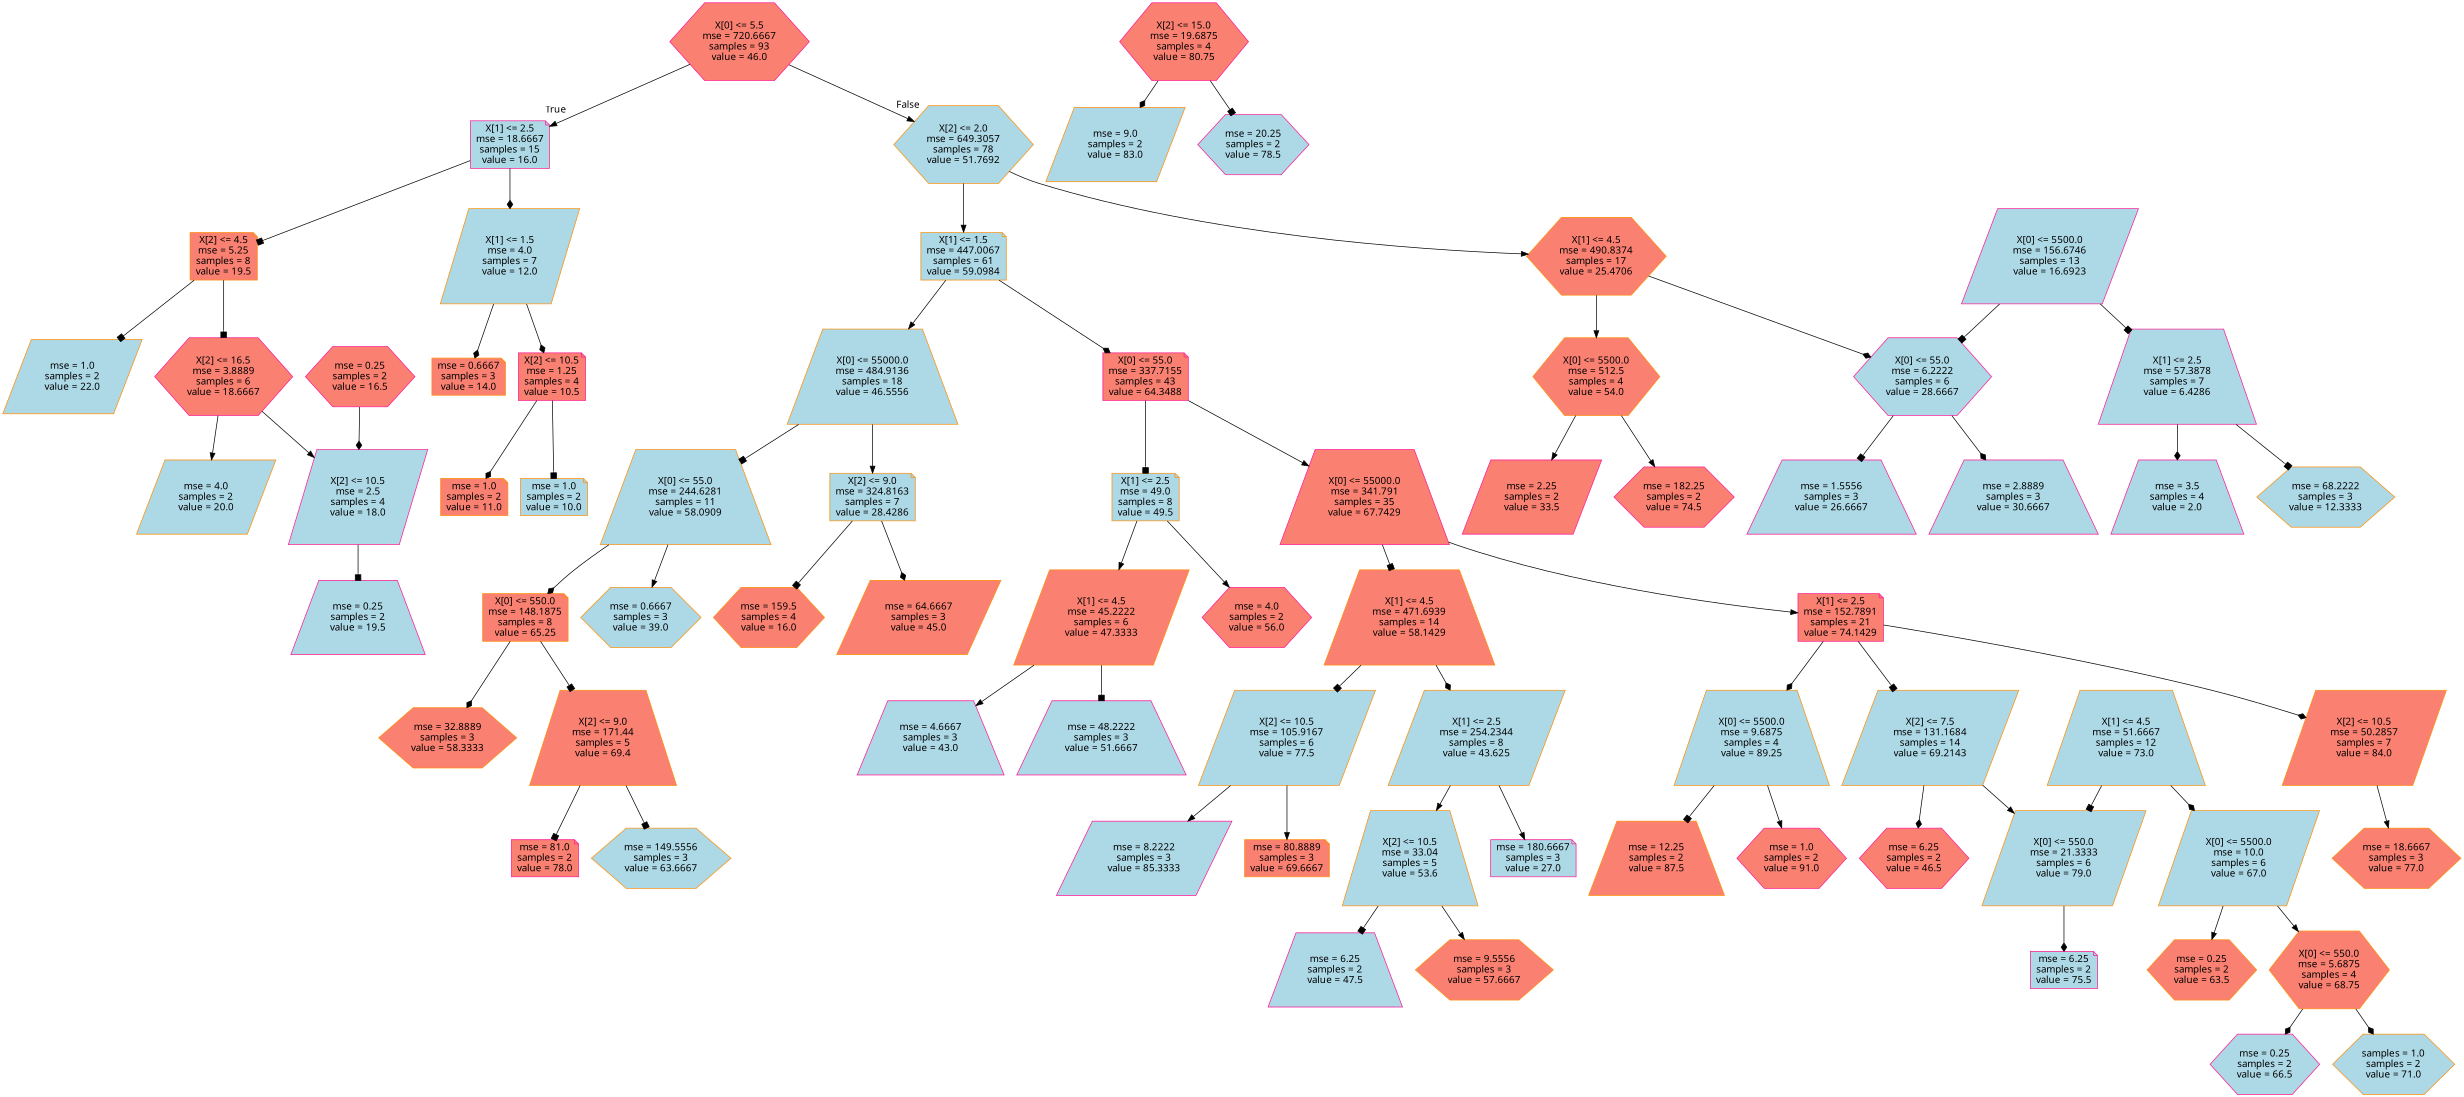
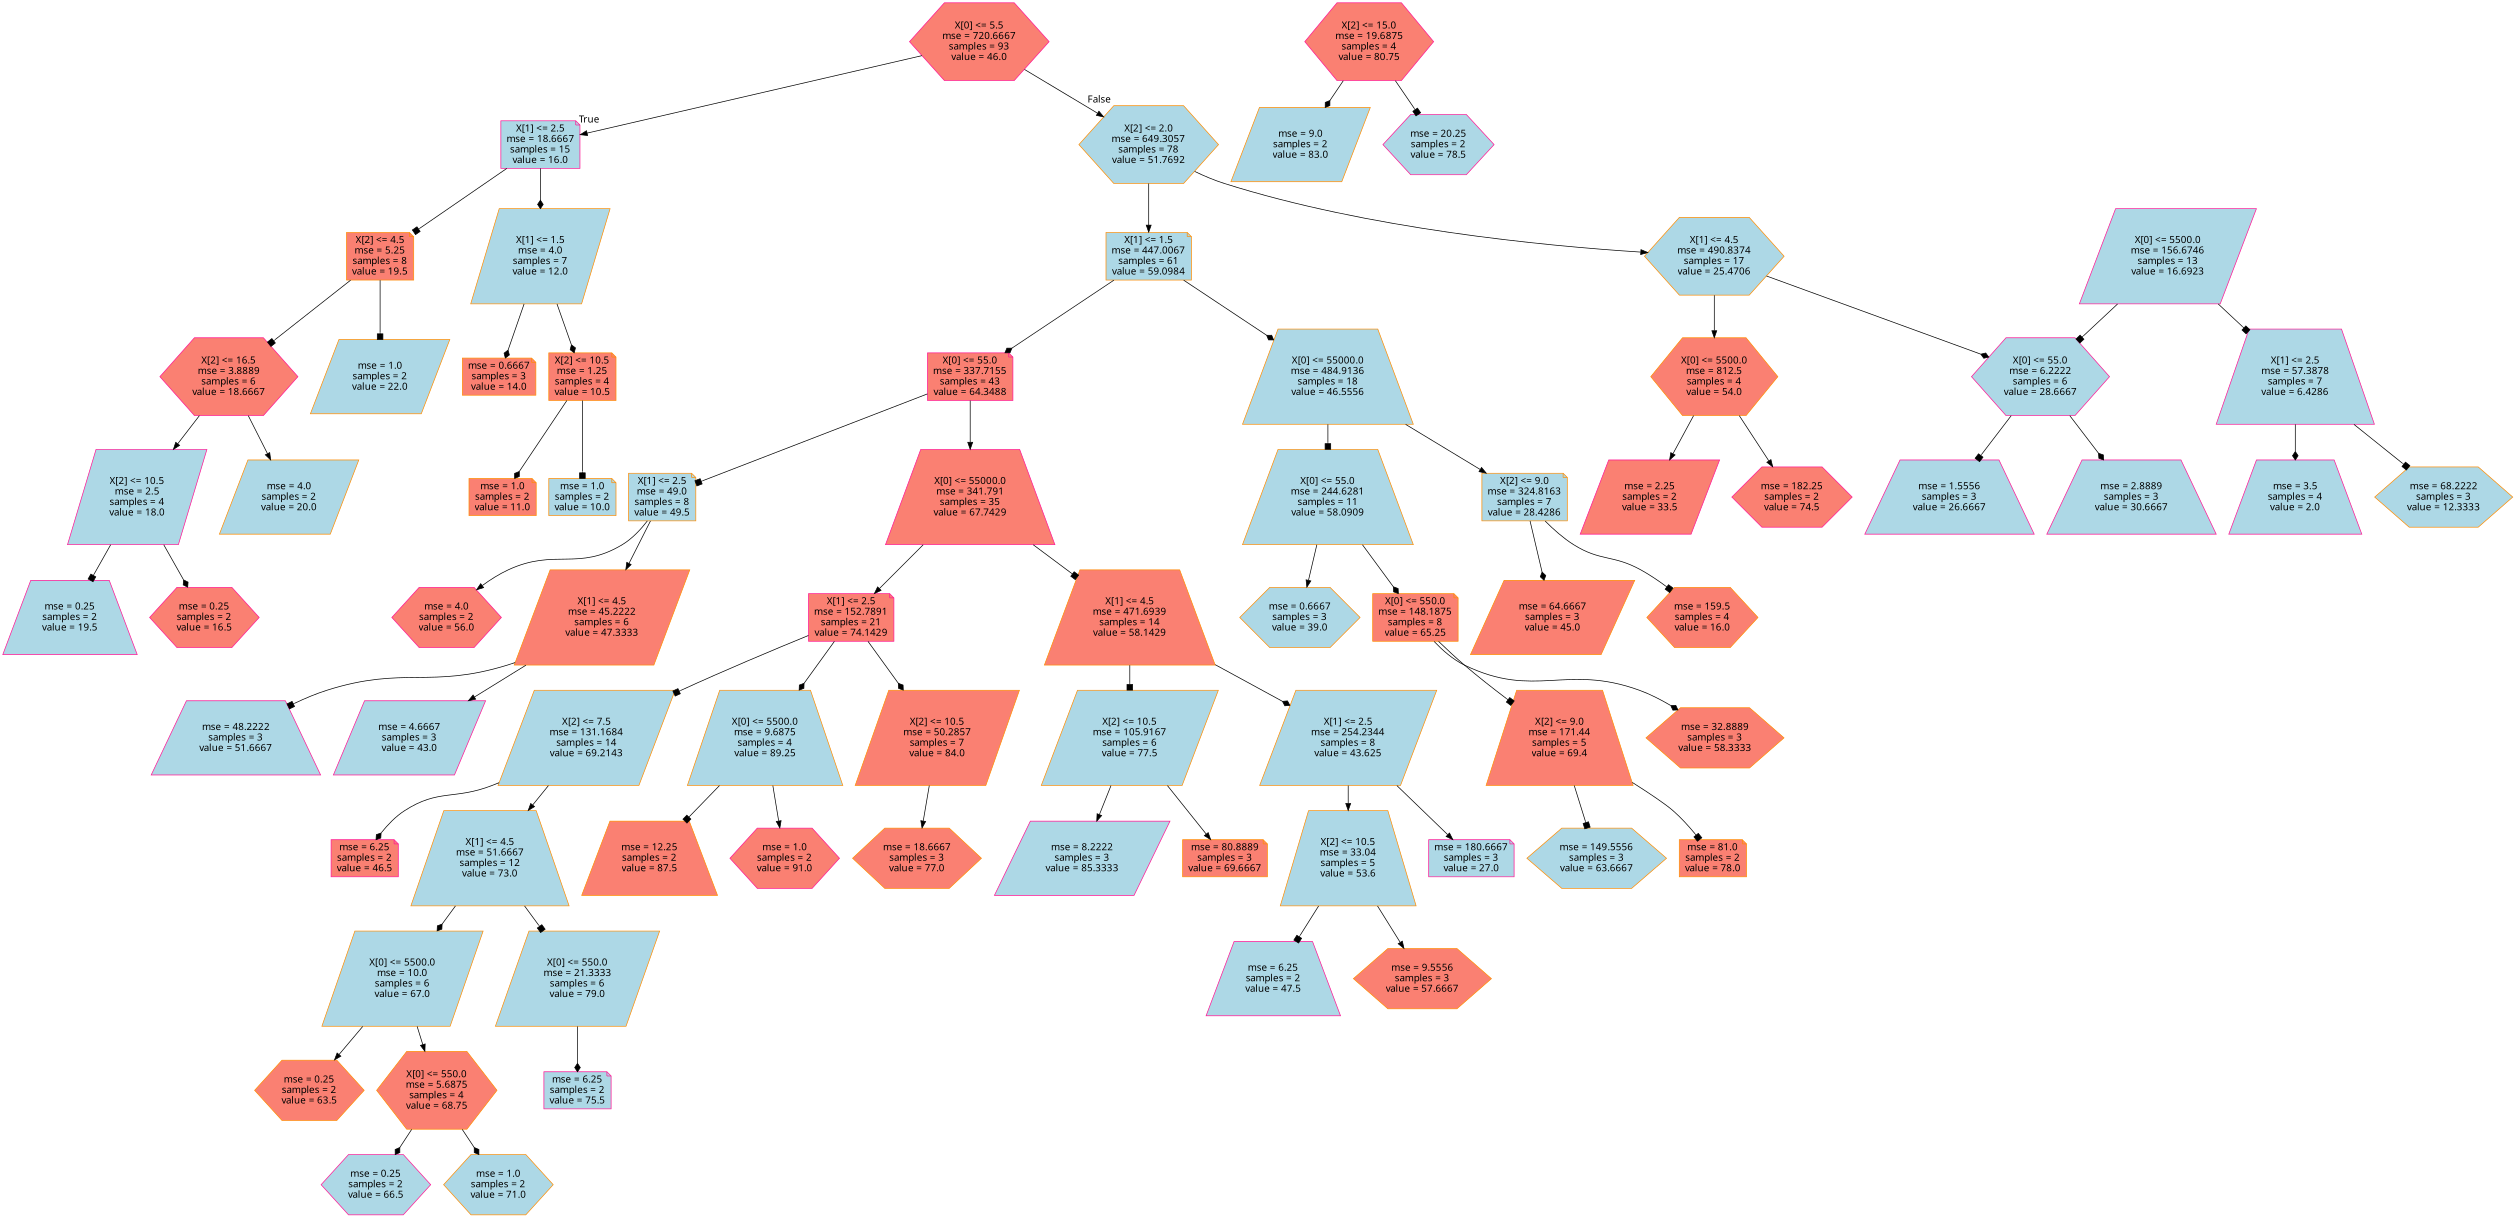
(1596, 256) -> (1714, 256)
(929, 302) -> (1225, 308)
(552, 377) -> (582, 377)
(1596, 377) -> (1714, 377)
(359, 424) -> (174, 562)
(931, 738) -> (410, 738)
(1996, 797) -> (541, 795)
(545, 858) -> (1713, 858)
(1914, 858) -> (365, 858)
(2394, 1064) -> (498, 1185)
